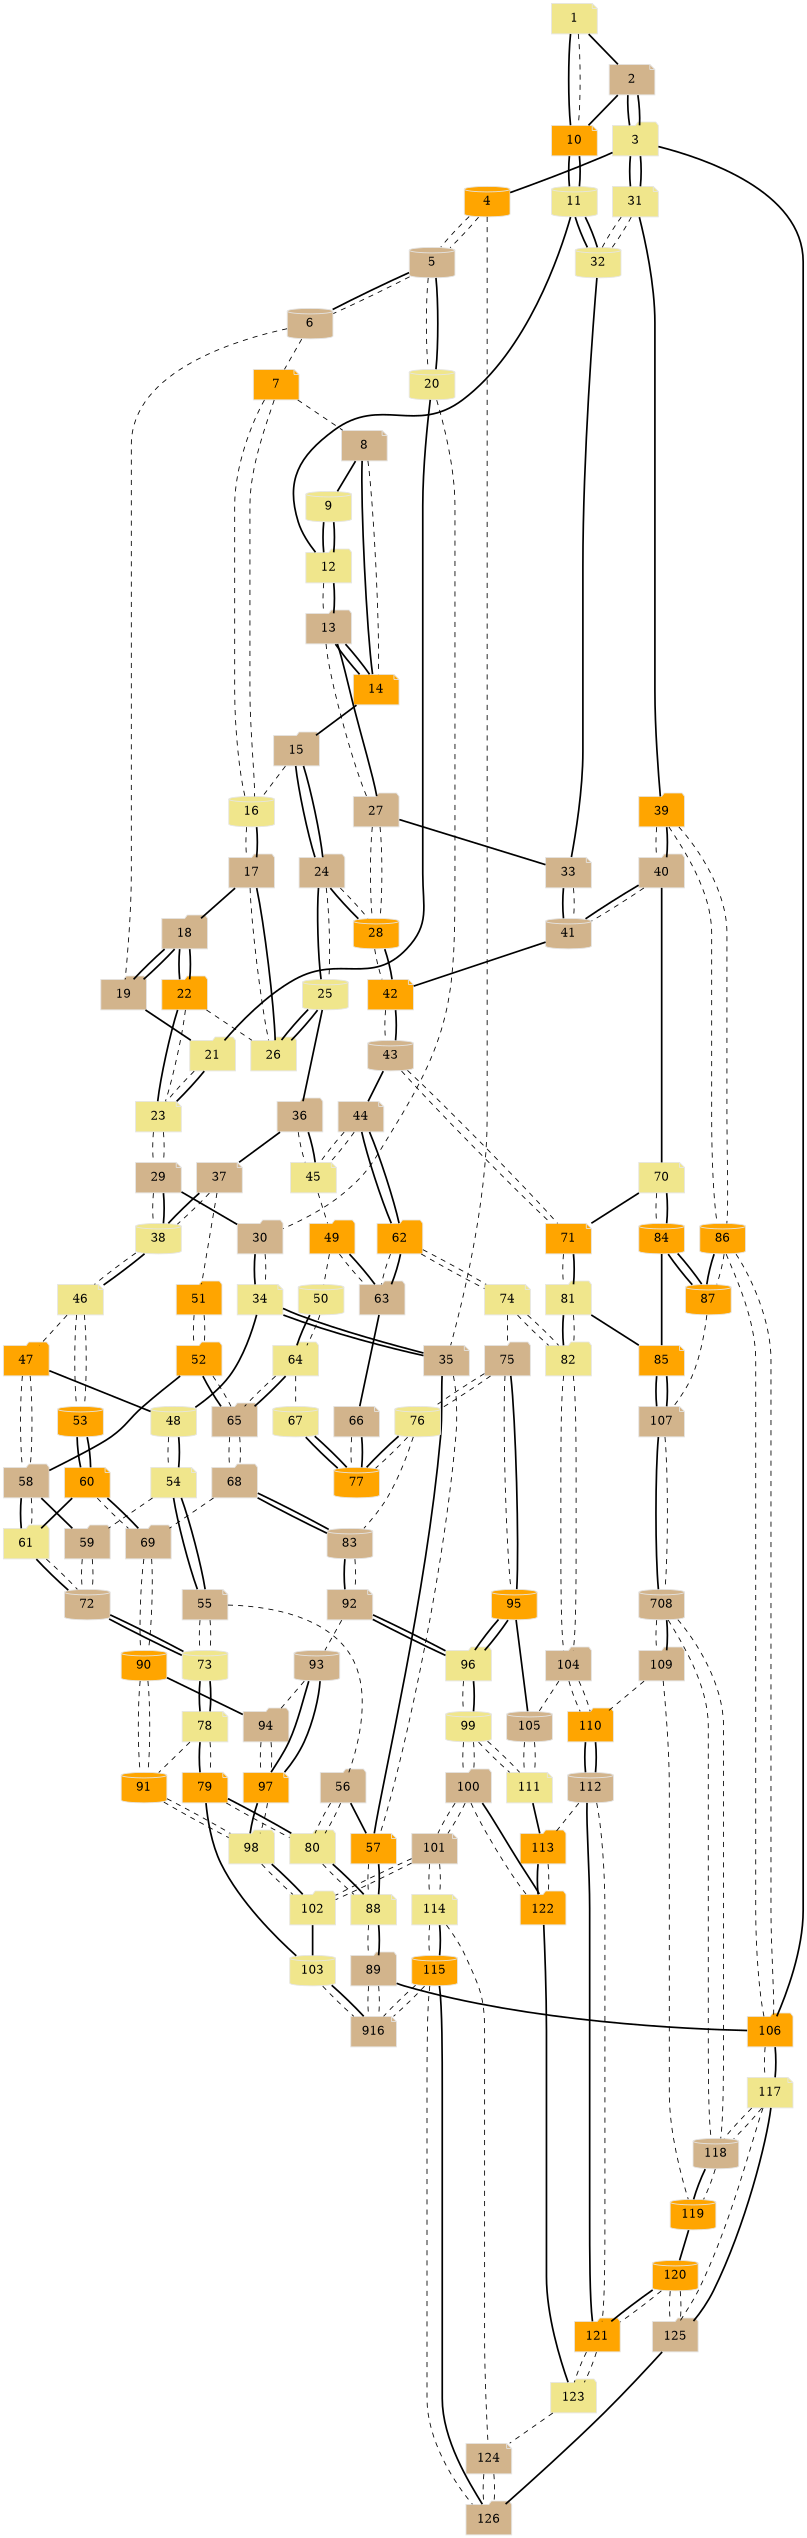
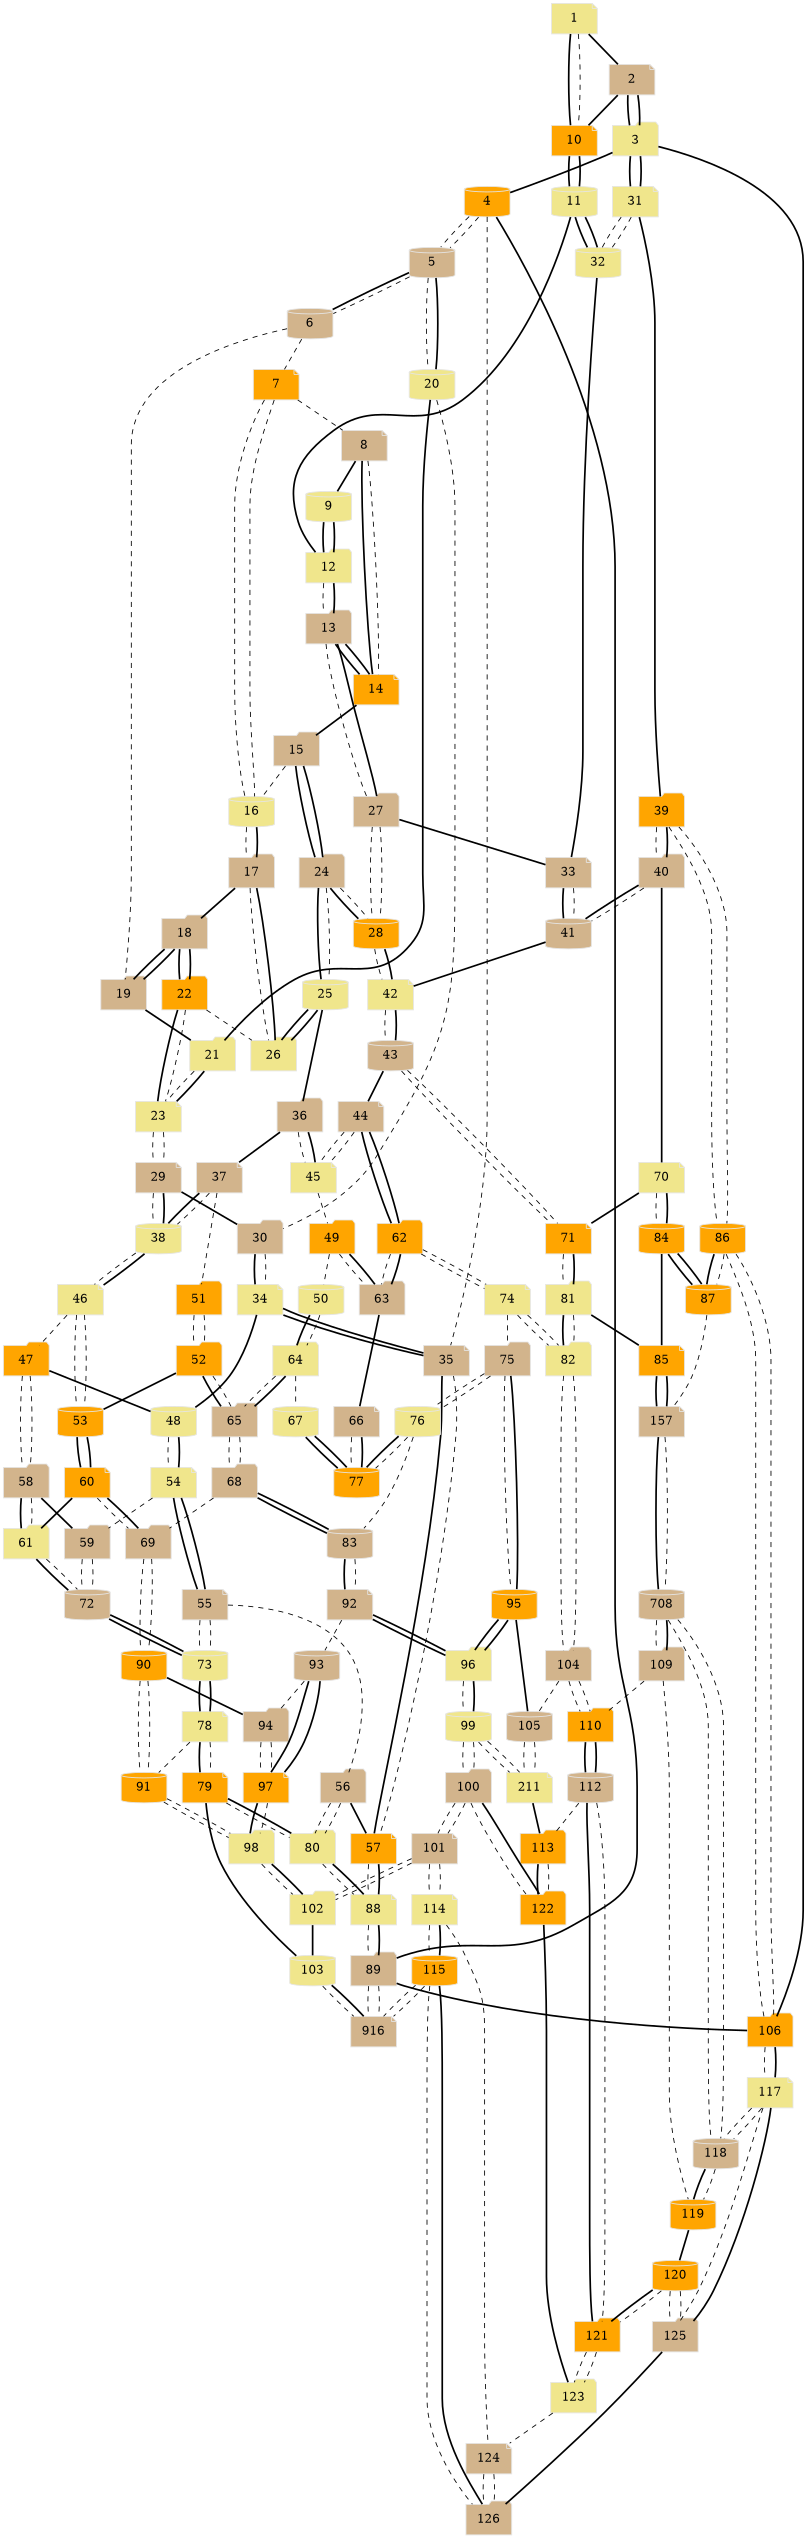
(391, 995) -> (391, 995)
none -> (615, 1166)
(662, 1422) -> (662, 1422)
(120, 1430) -> (140, 1391)
(530, 1788) -> (530, 1788)
